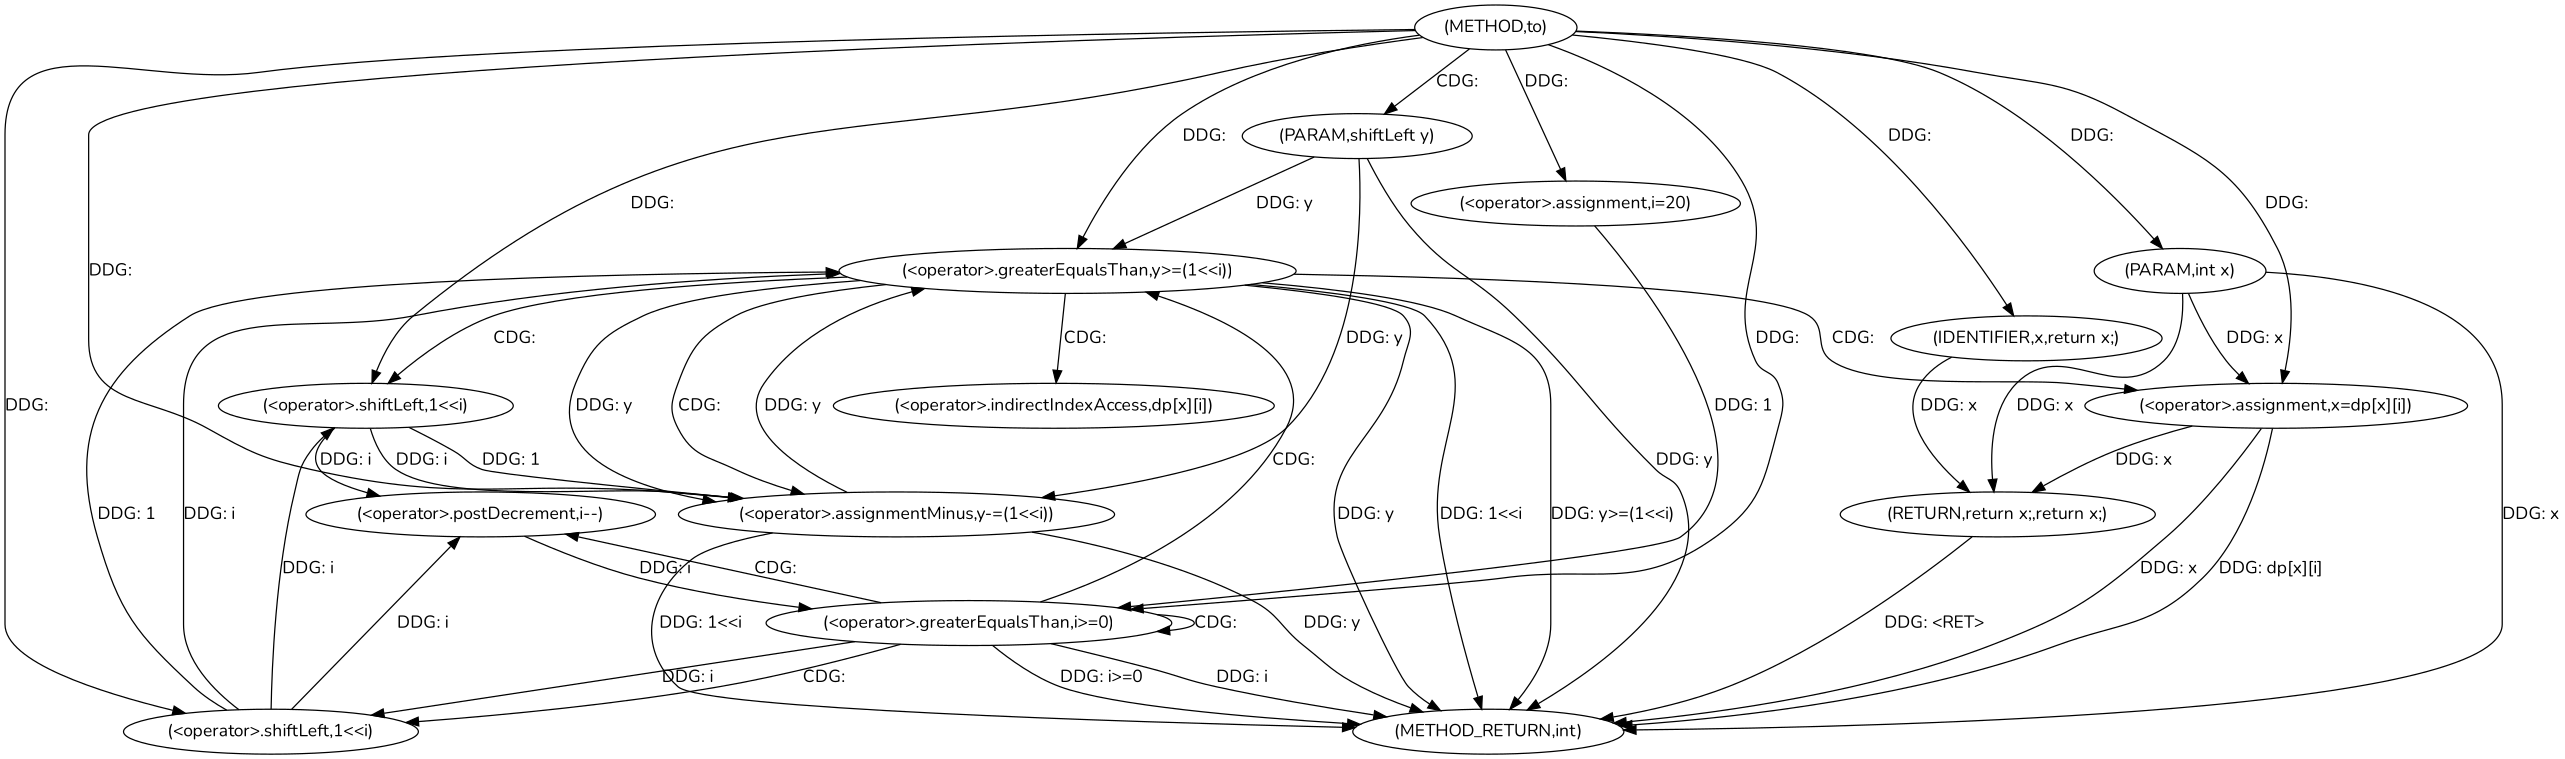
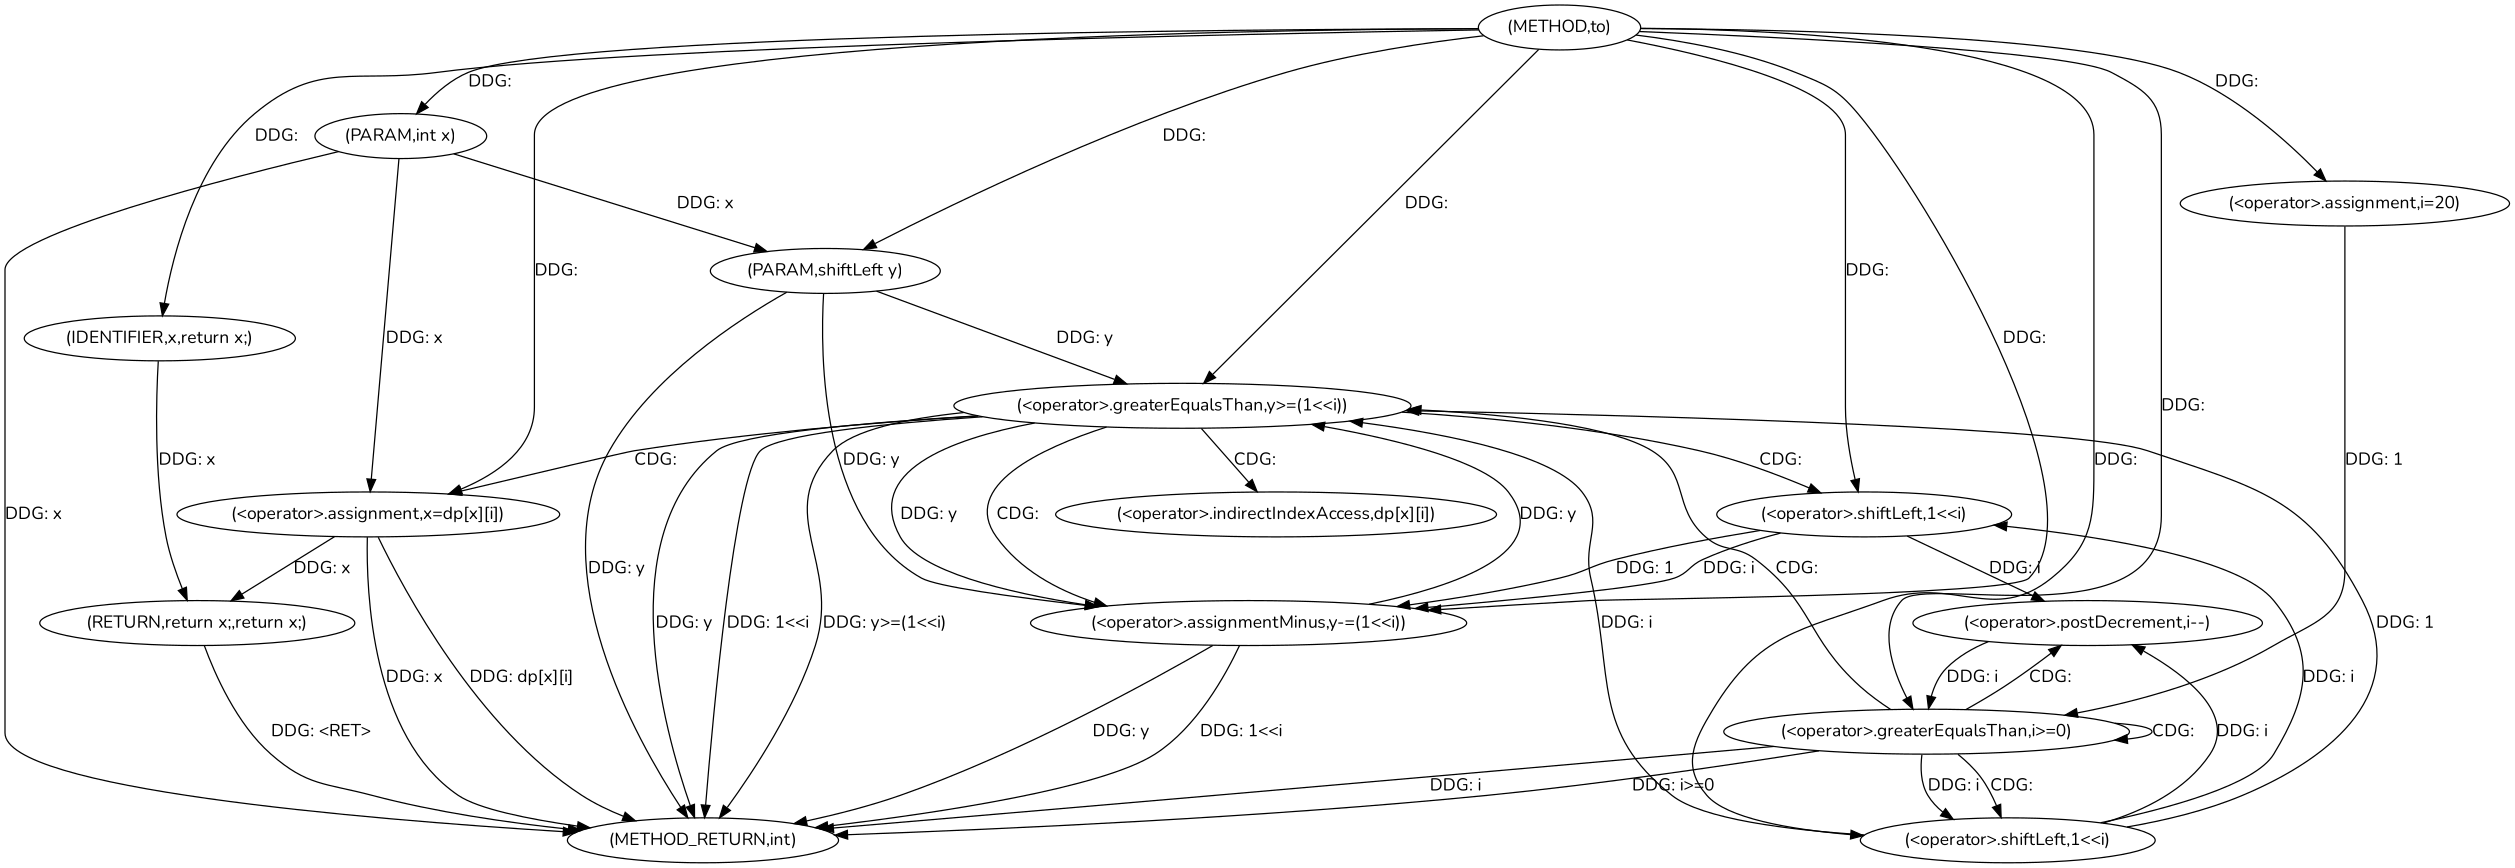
(1460, 82) -> (1187, 136)
(2075, 369) -> (604, 201)
